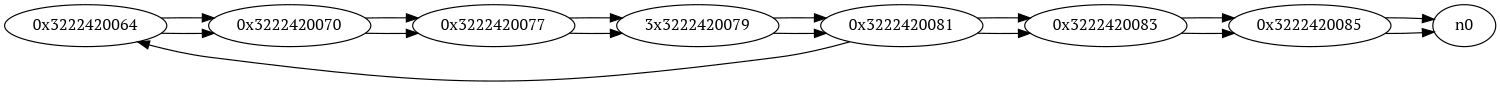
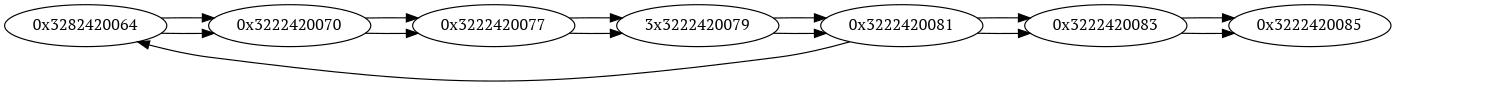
(86, 26) -> (86, 26)
(1464, 26) -> none
